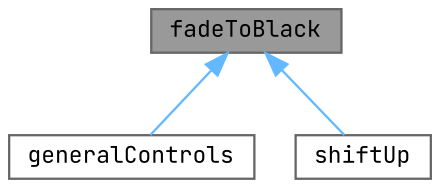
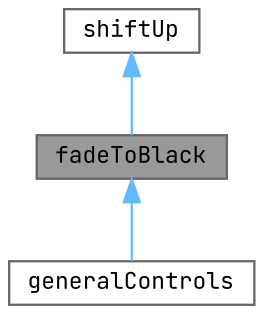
(313, 102) -> (132, 106)
